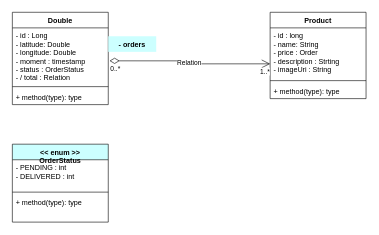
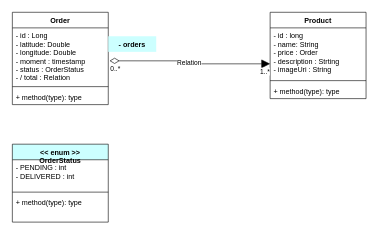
(60, 20) -> (60, 20)
(263, 64) -> (260, 64)
